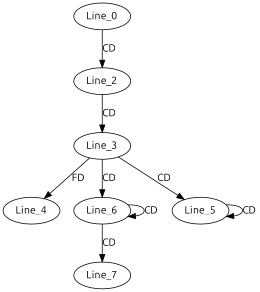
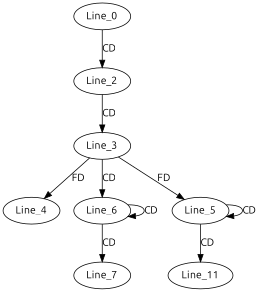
(164, 178) -> (164, 178)
none -> (201, 275)
